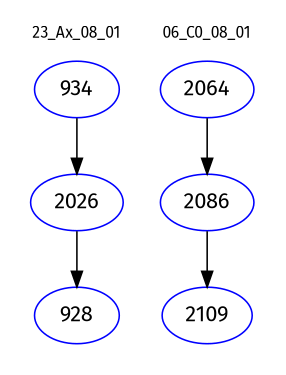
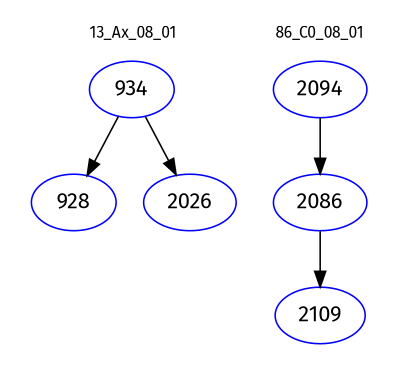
(77, 34) -> (133, 34)
(207, 34) -> (320, 34)
(207, 89) -> (320, 89)
(77, 251) -> (107, 139)
